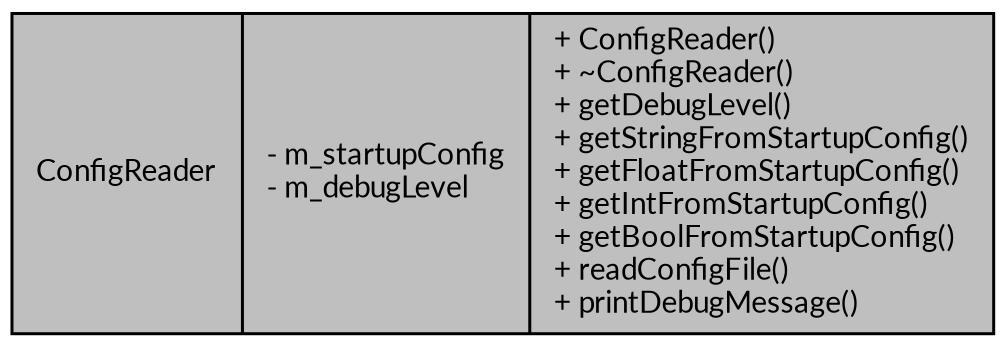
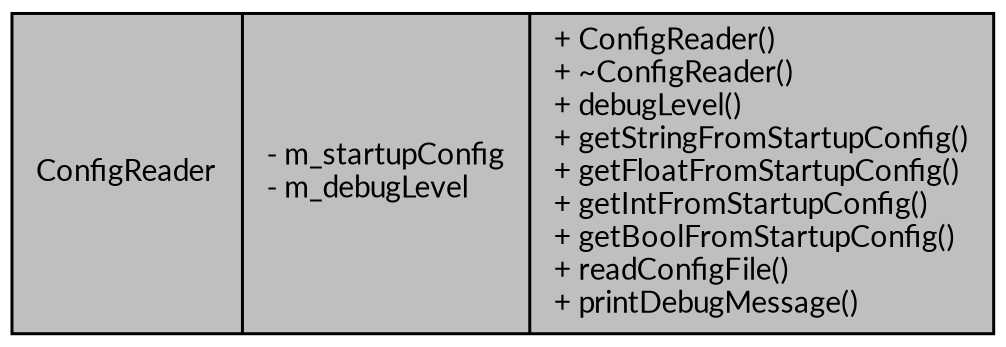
(673, 106) -> (649, 106)
